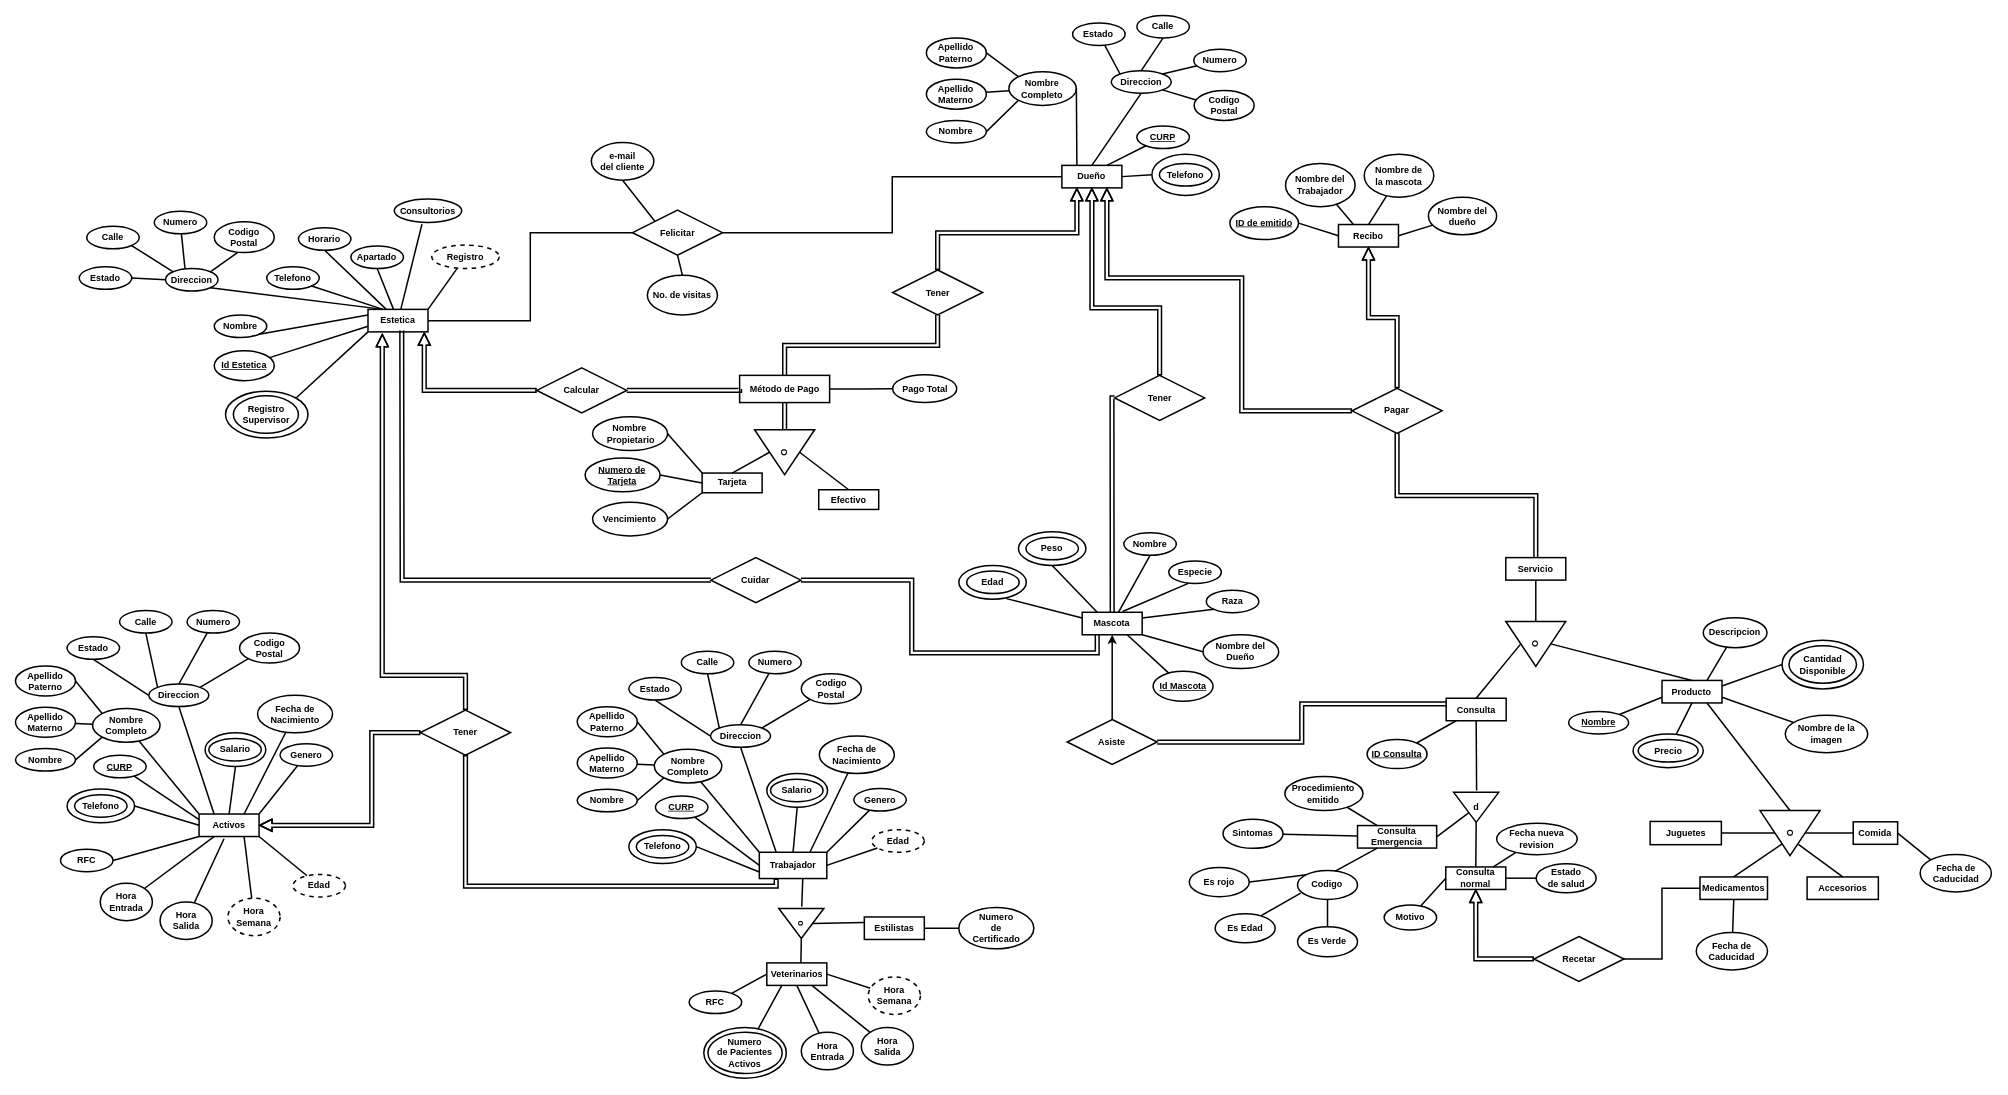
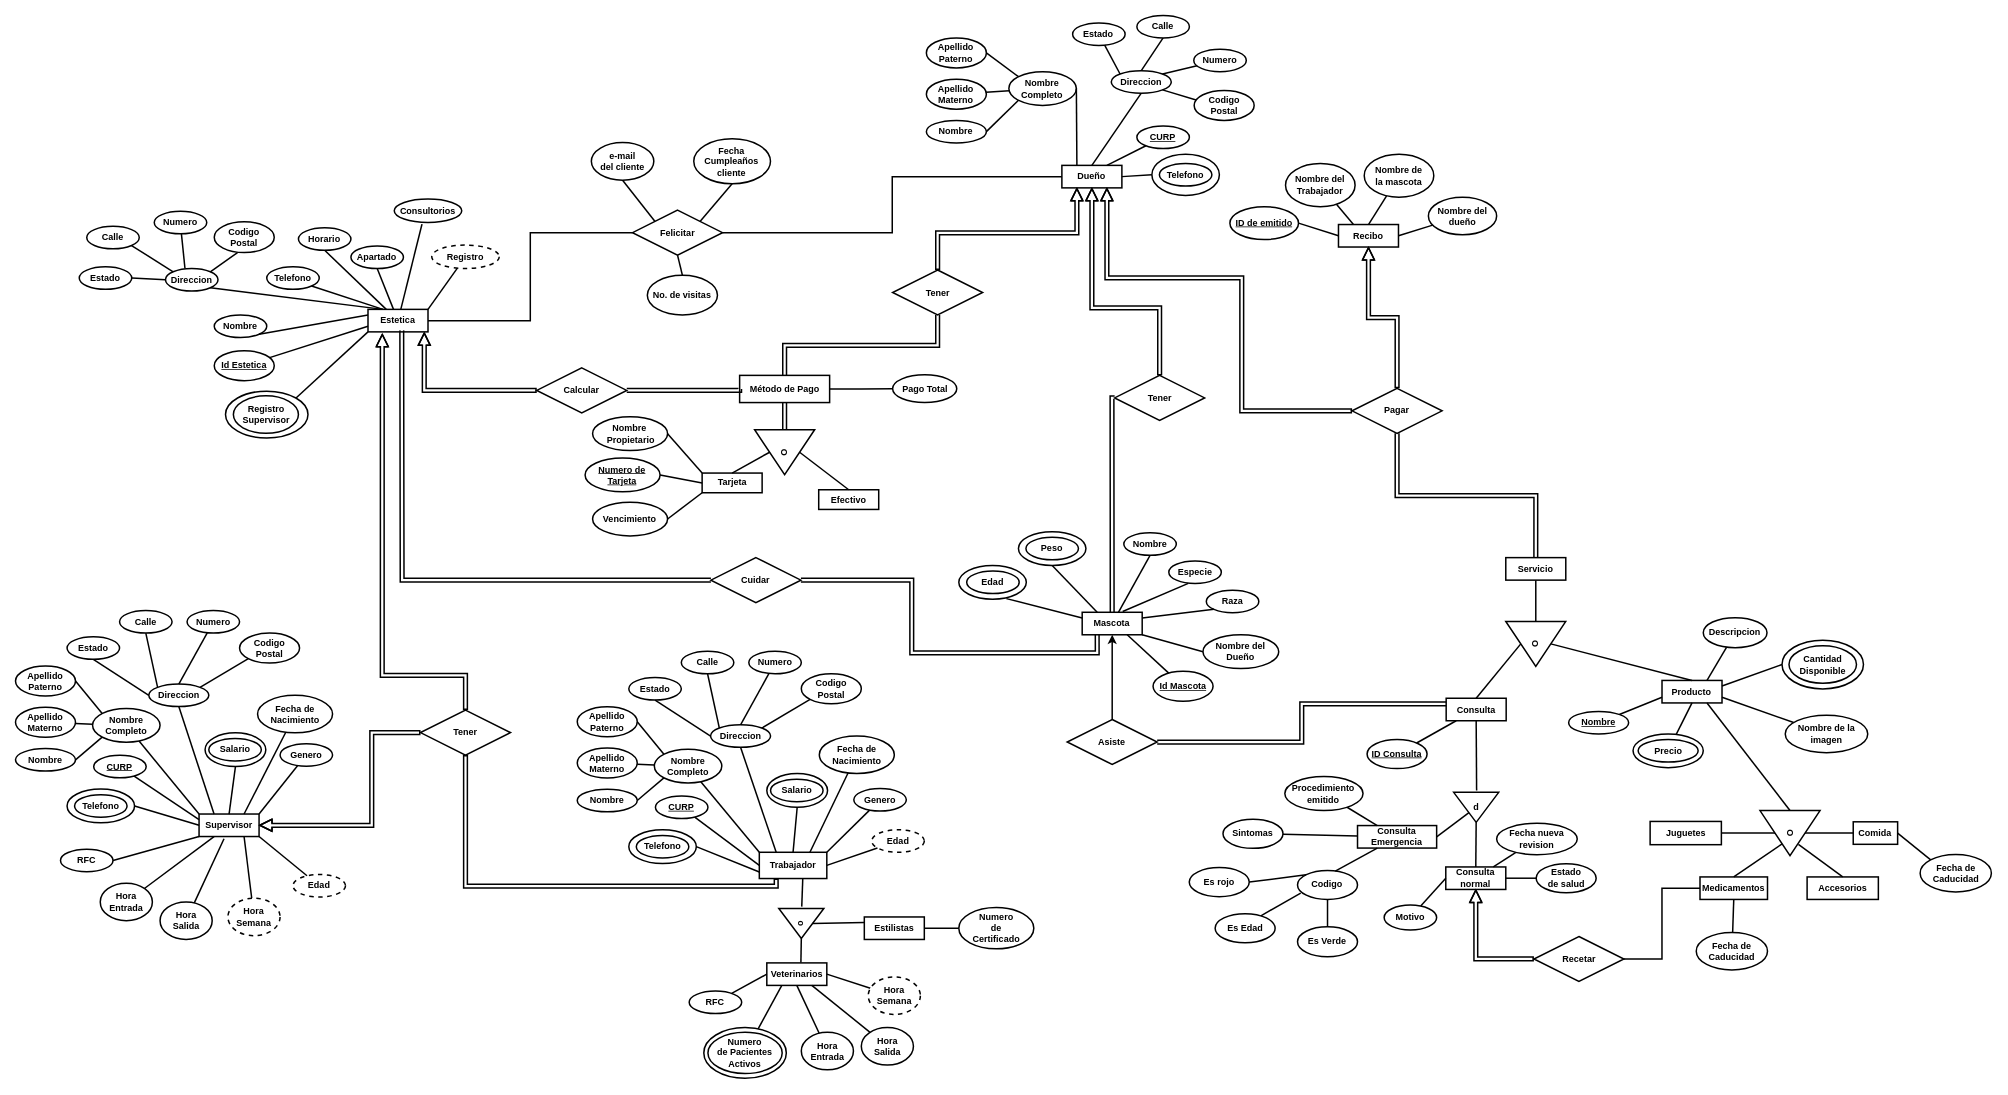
none -> (732, 161)
none -> (716, 203)
(229, 825) -> (229, 825)
